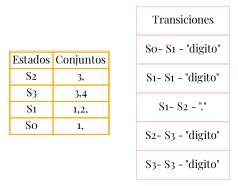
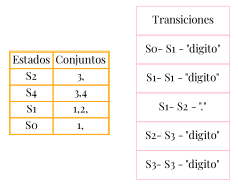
(32, 93) -> (32, 93)
